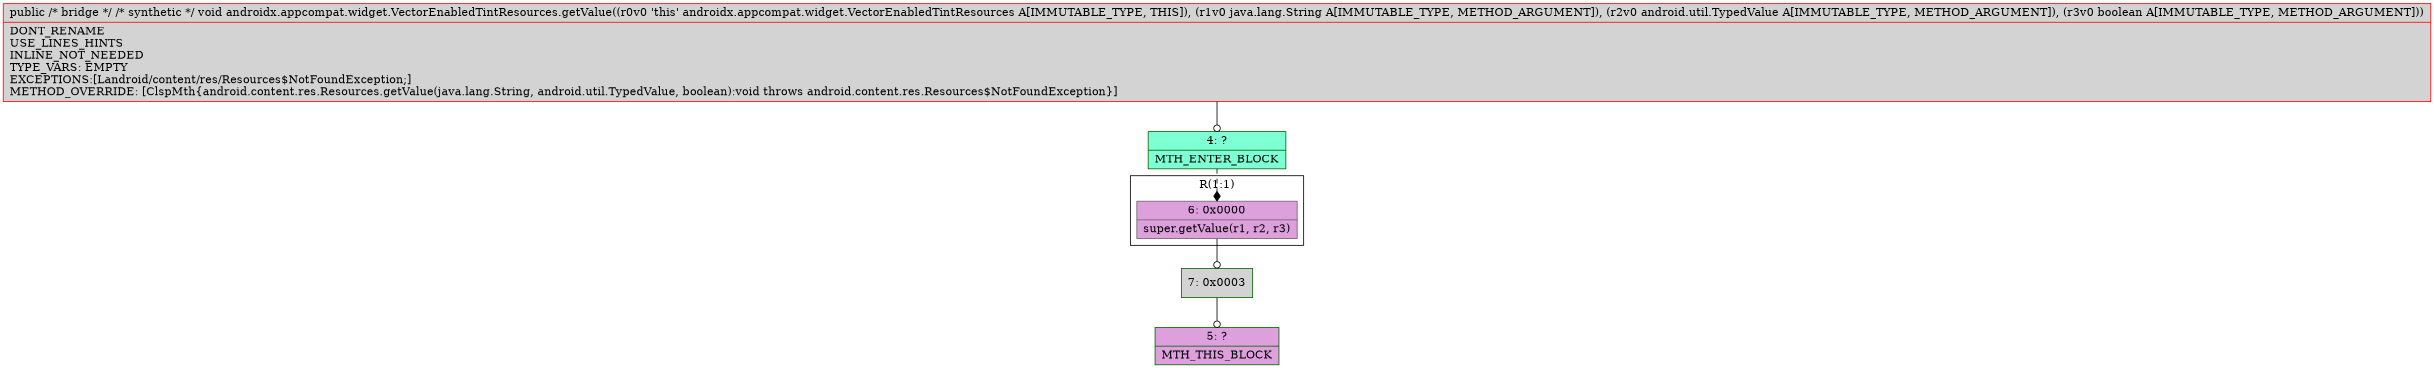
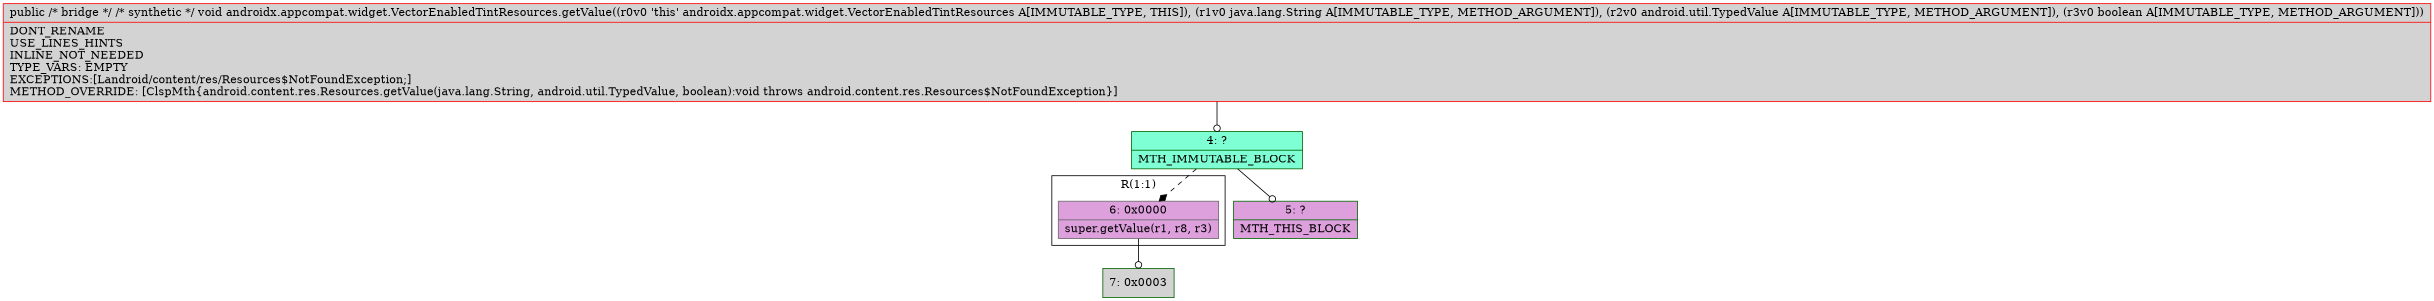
(1217, 159) -> (1217, 159)
(1217, 229) -> (1138, 229)
(1217, 309) -> (1254, 183)
